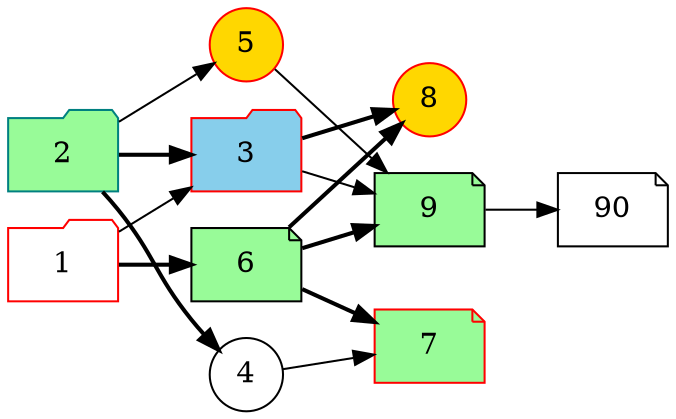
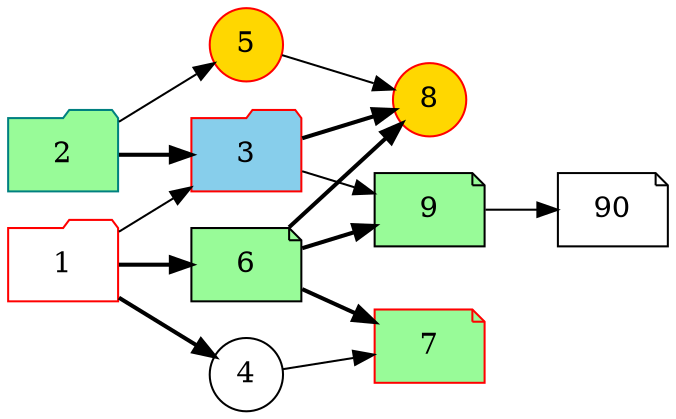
(323, 114) -> (328, 69)
(147, 251) -> (158, 322)
